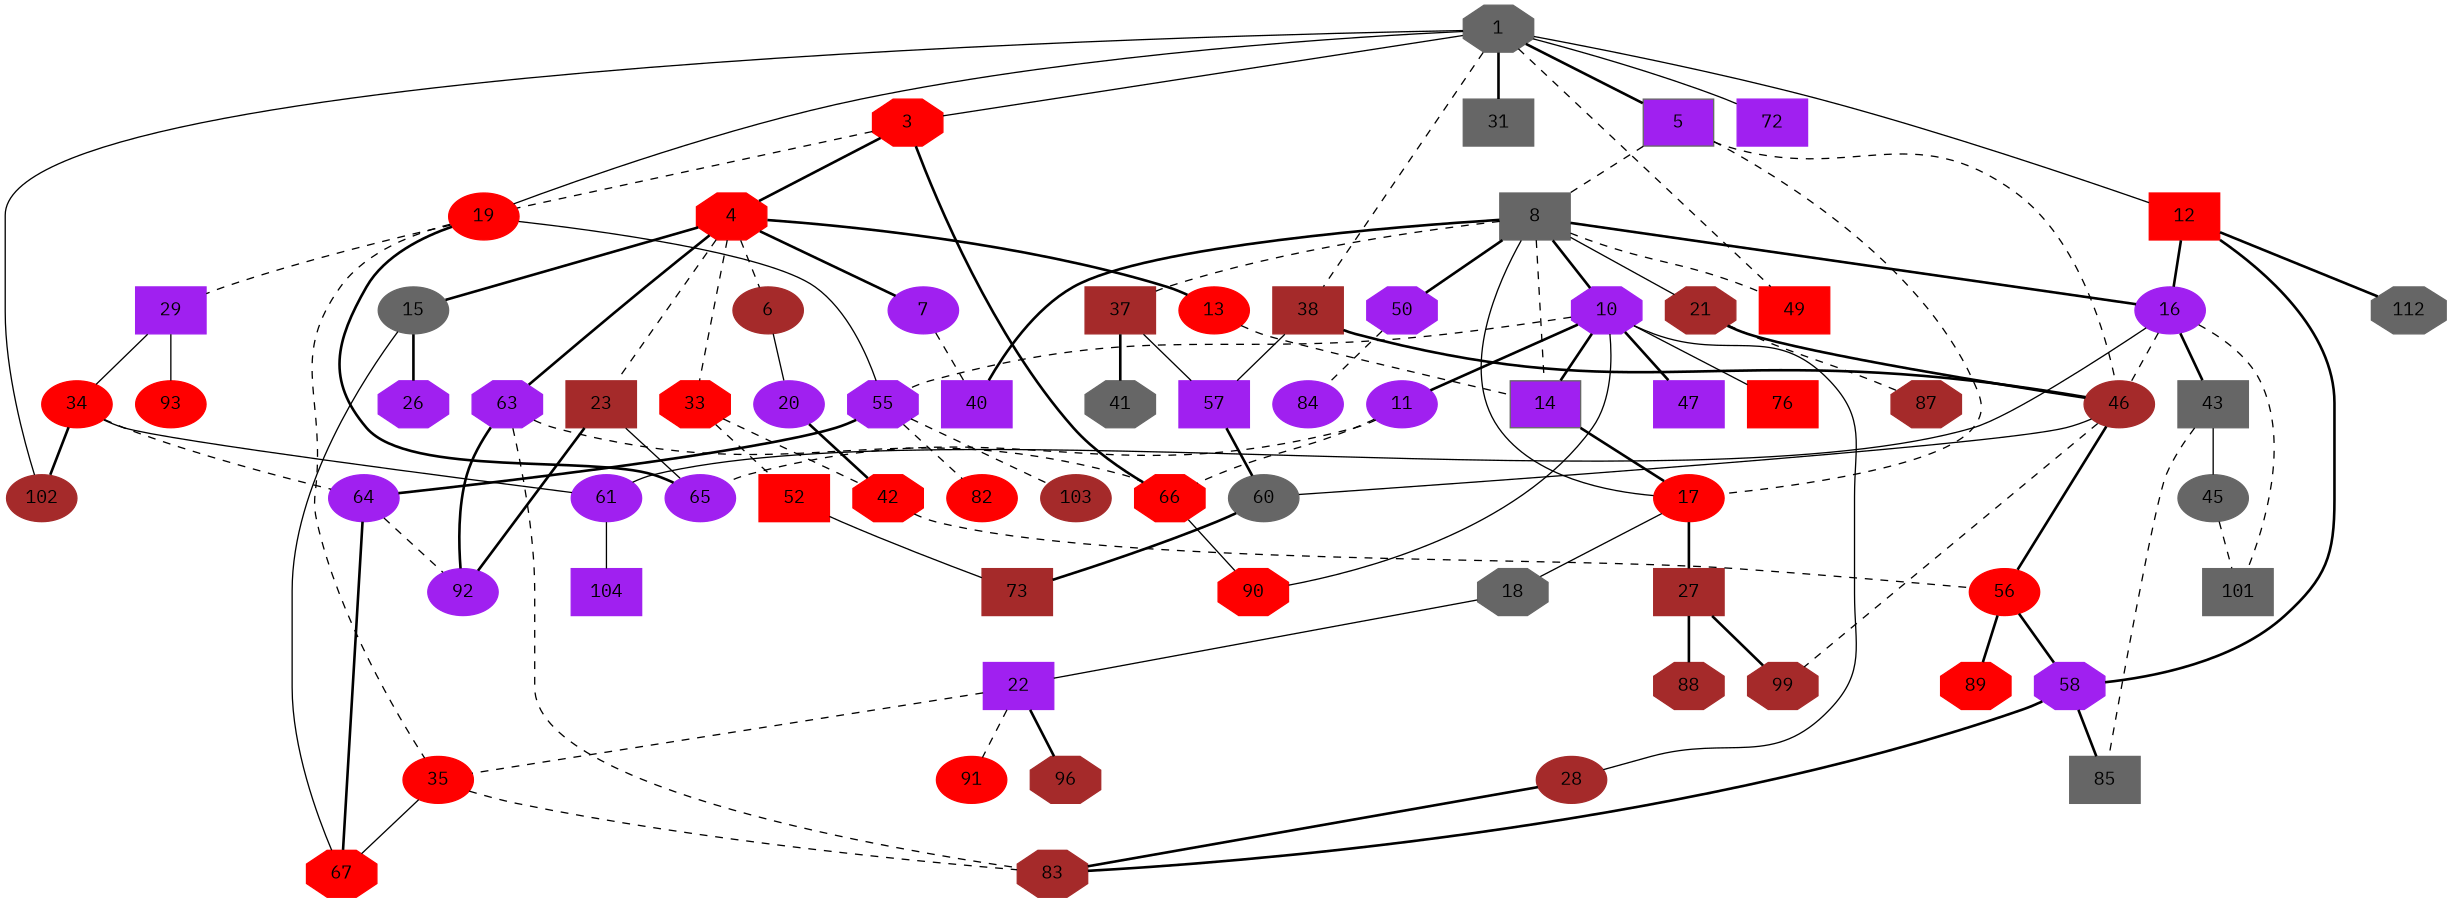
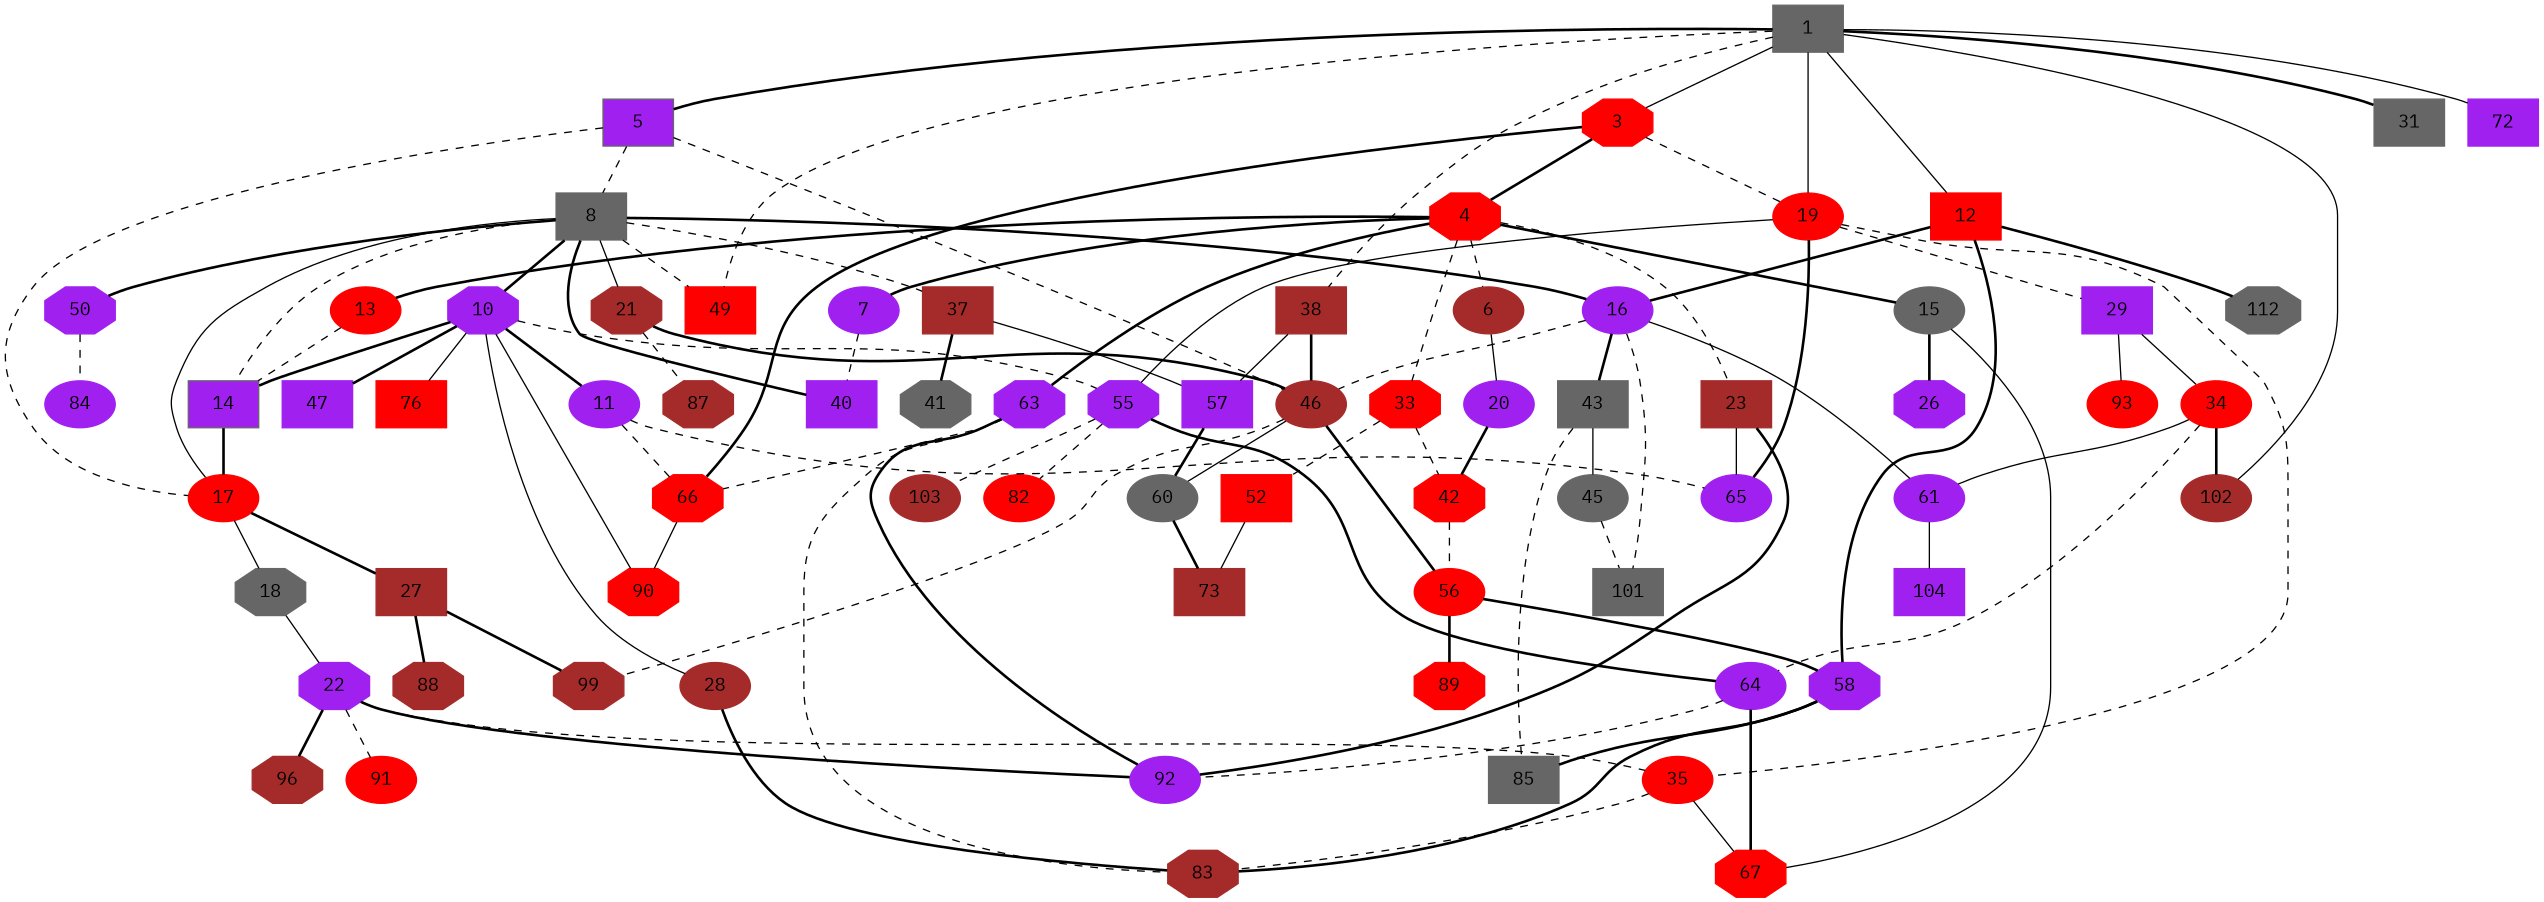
(1498, 29) -> (1808, 29)
(1019, 686) -> (334, 686)
none -> (724, 753)
